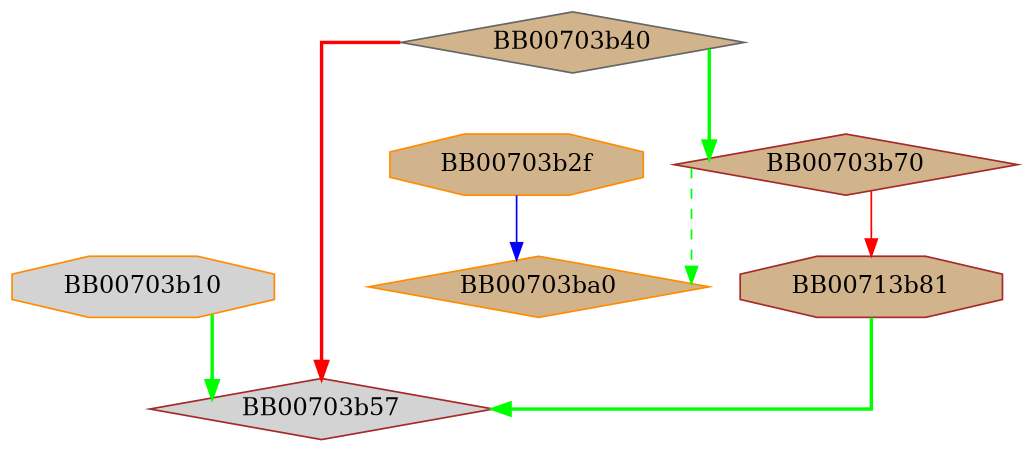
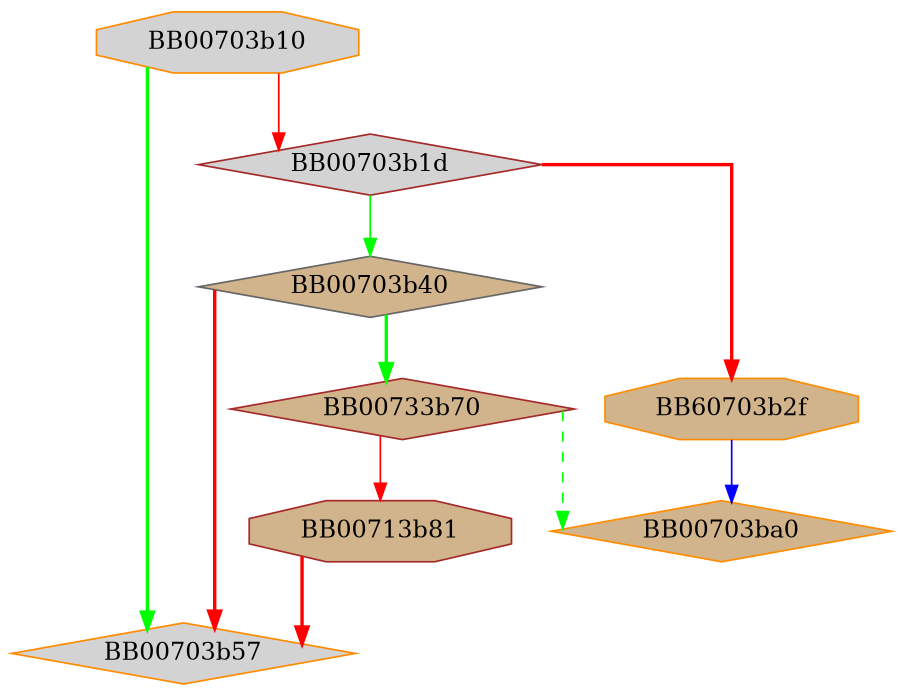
none -> (370, 165)
(517, 165) -> (732, 409)
(846, 165) -> (402, 409)
(321, 409) -> (183, 653)
(736, 409) -> (302, 592)
